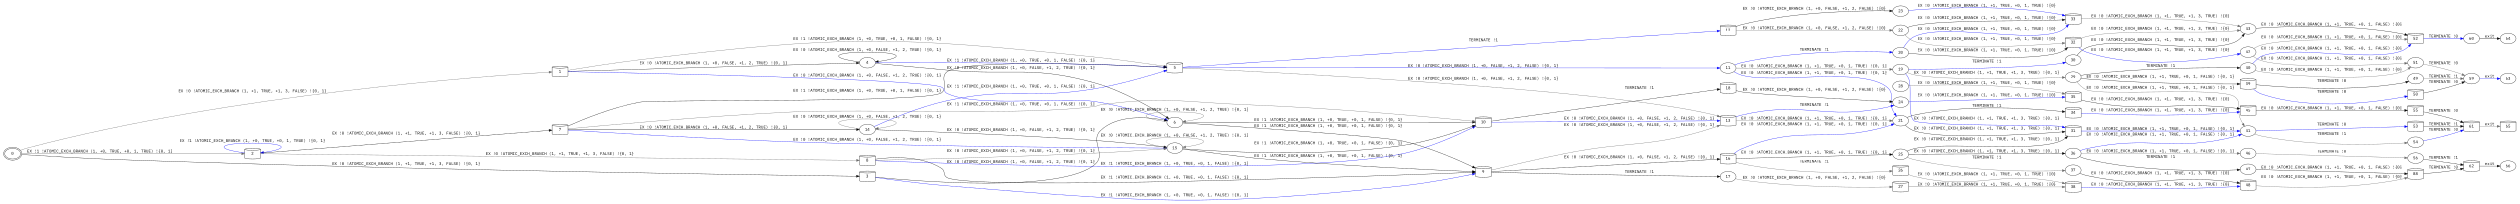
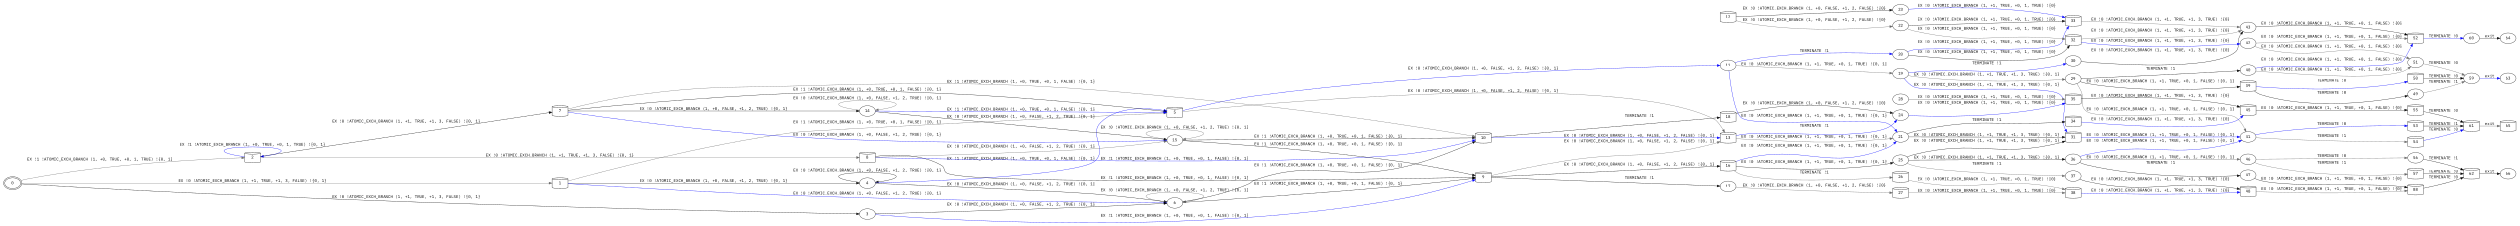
(1450, 49) -> none
(2416, 142) -> (2416, 142)
none -> (2416, 174)
(867, 176) -> (867, 214)
